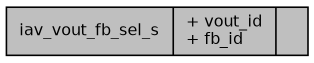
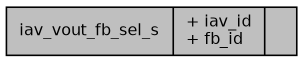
(225, 22) -> (219, 22)
